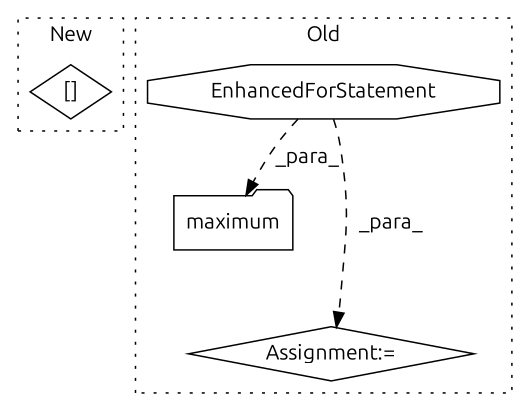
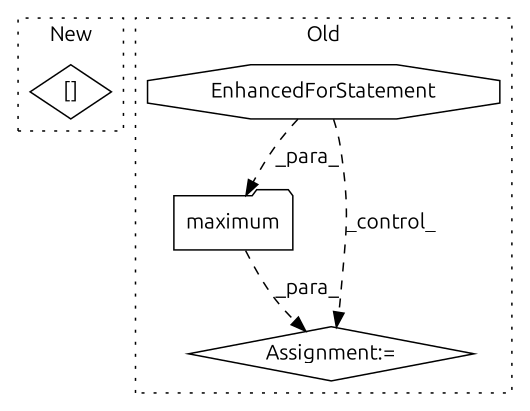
(391, 223) -> (391, 223)
none -> (267, 288)
